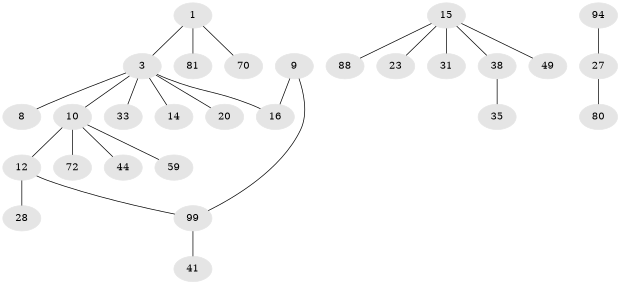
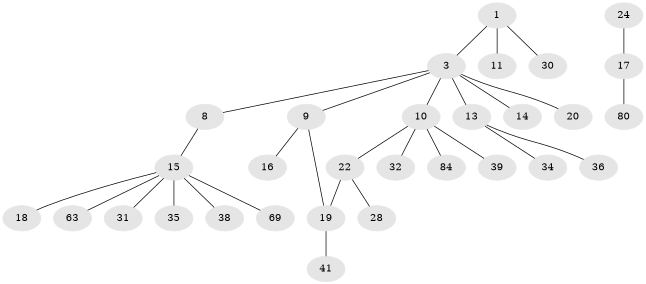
(599, 15) -> (624, 15)
(193, 66) -> (497, 66)
(244, 66) -> (548, 66)
(345, 66) -> (22, 218)
(396, 66) -> (73, 218)
(548, 66) -> (275, 218)
(599, 66) -> (624, 66)
(209, 92) -> (376, 92)
(497, 92) -> (174, 193)
(123, 117) -> (472, 117)
none -> (189, 142)
(22, 168) -> (345, 168)
(73, 168) -> (396, 168)
(123, 168) -> (446, 168)
(174, 168) -> (497, 168)
none -> (548, 168)
none -> (599, 168)
(193, 218) -> (326, 218)
